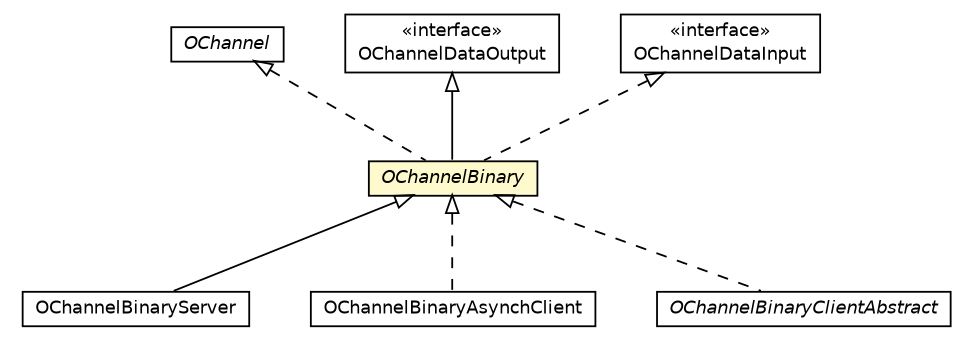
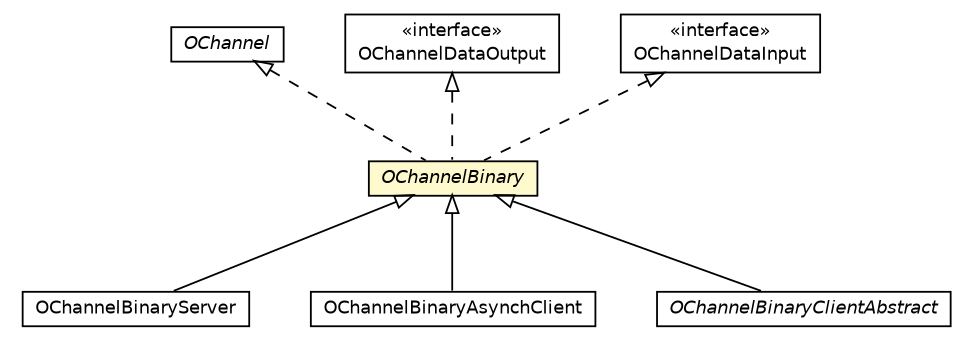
(452, 126) -> (452, 126)
(637, 246) -> (637, 246)
(452, 252) -> (452, 252)
